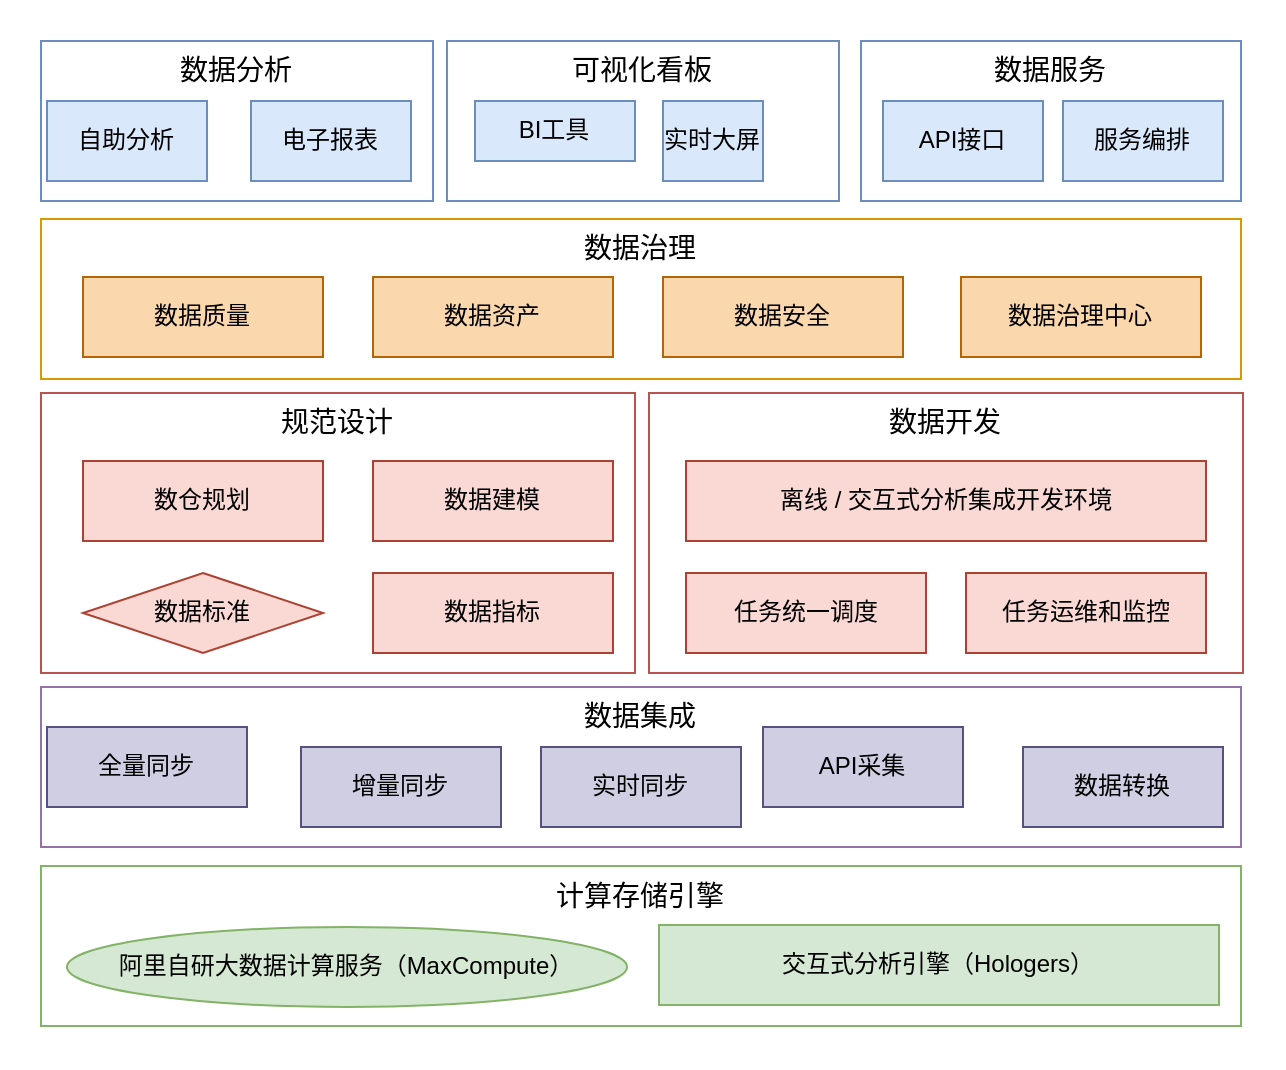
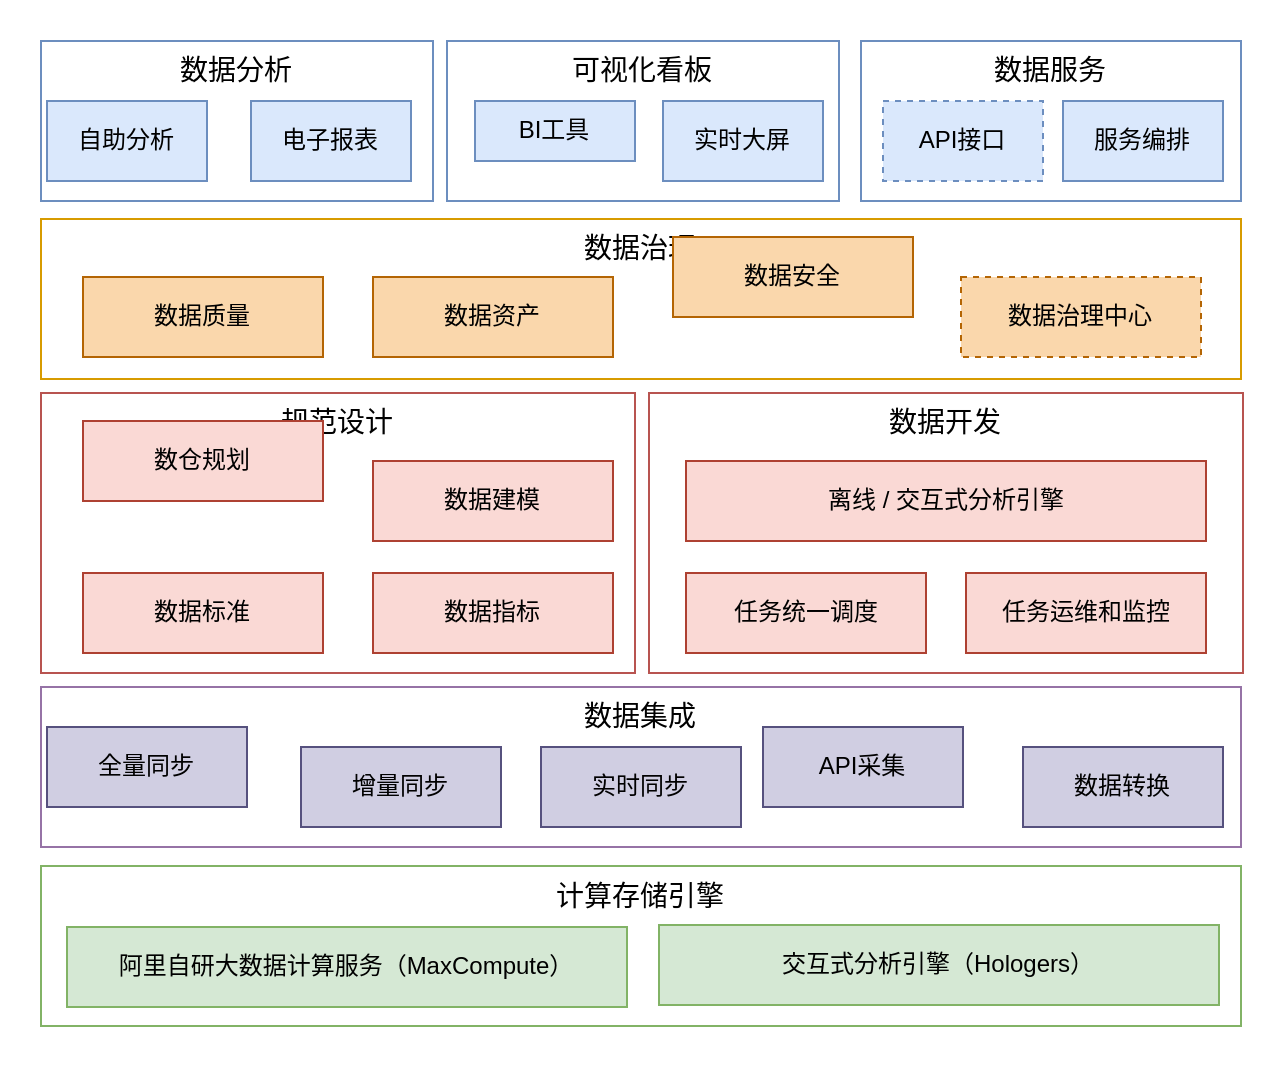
(713, 141) -> (743, 141)
(963, 141) -> (963, 141)
(783, 317) -> (793, 277)
(1081, 317) -> (1081, 317)
(203, 501) -> (203, 461)
(947, 501) -> (947, 501)
(203, 613) -> (203, 613)
(347, 967) -> (347, 967)
